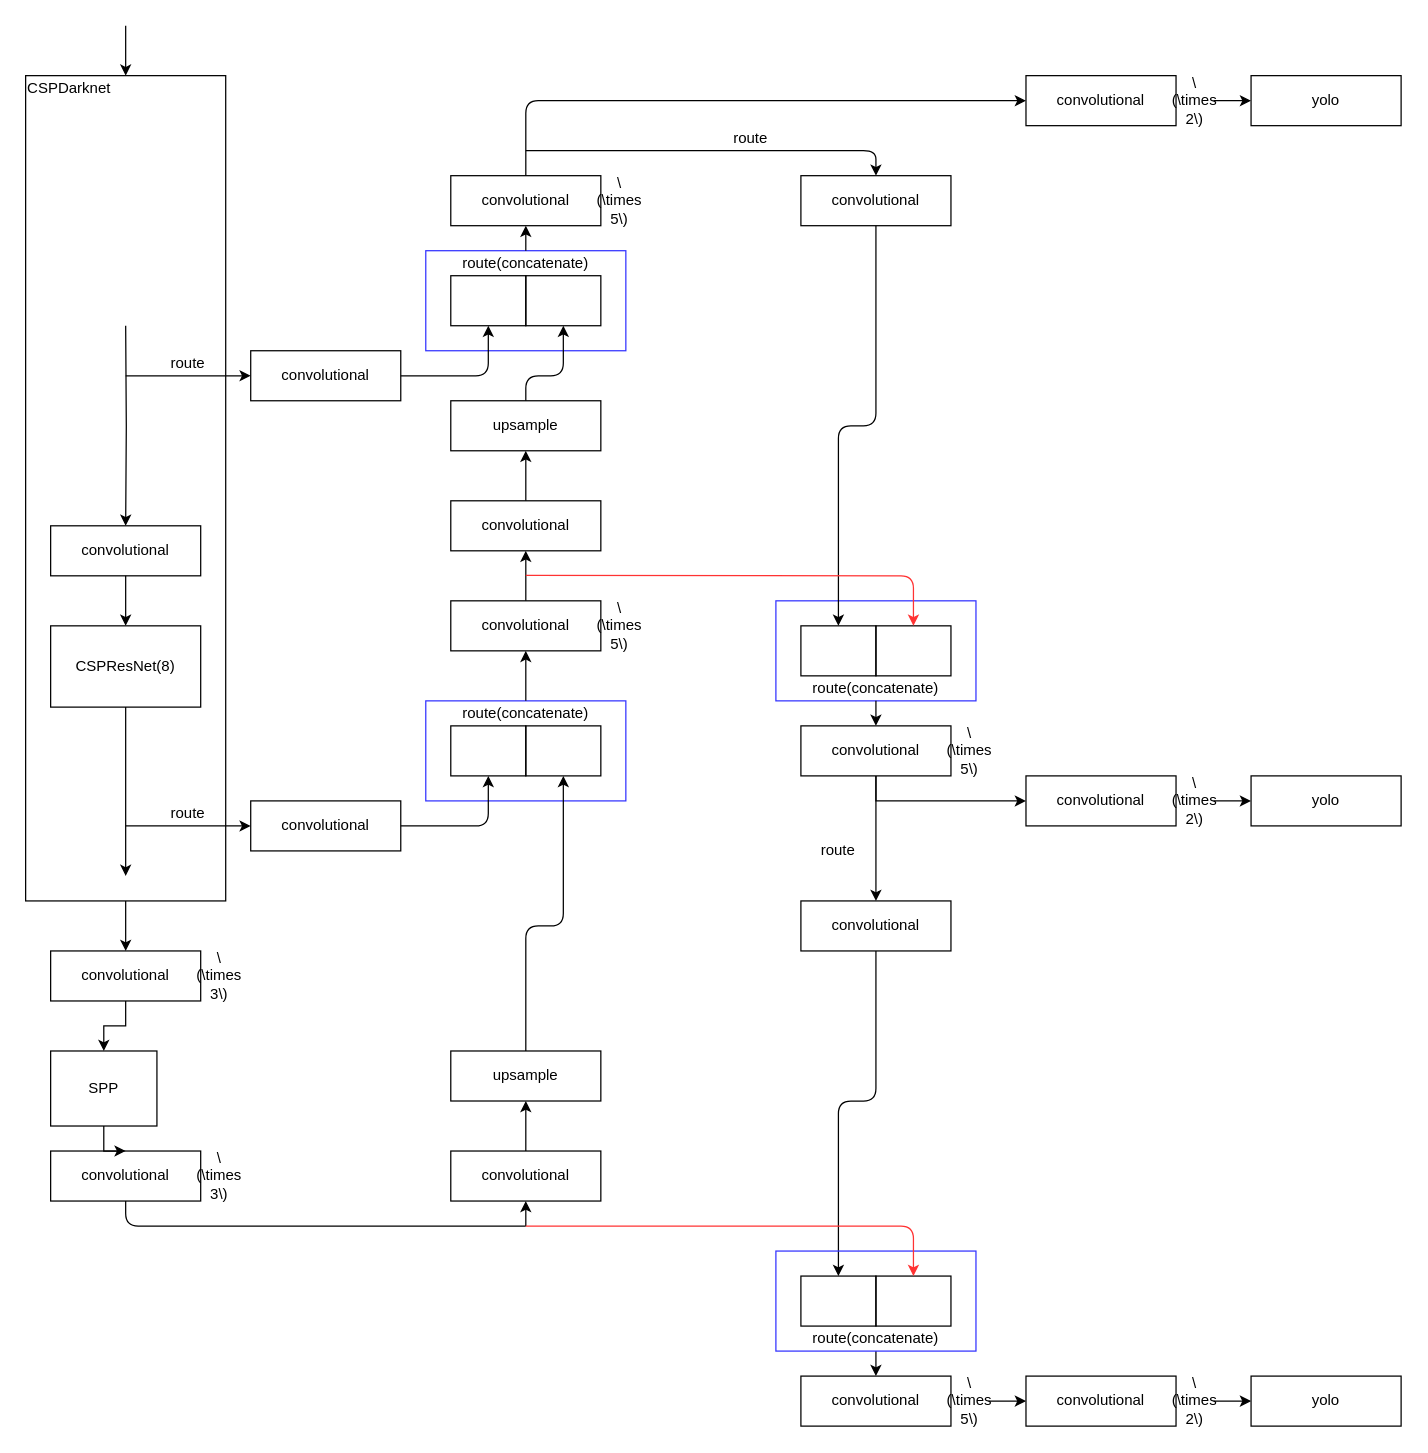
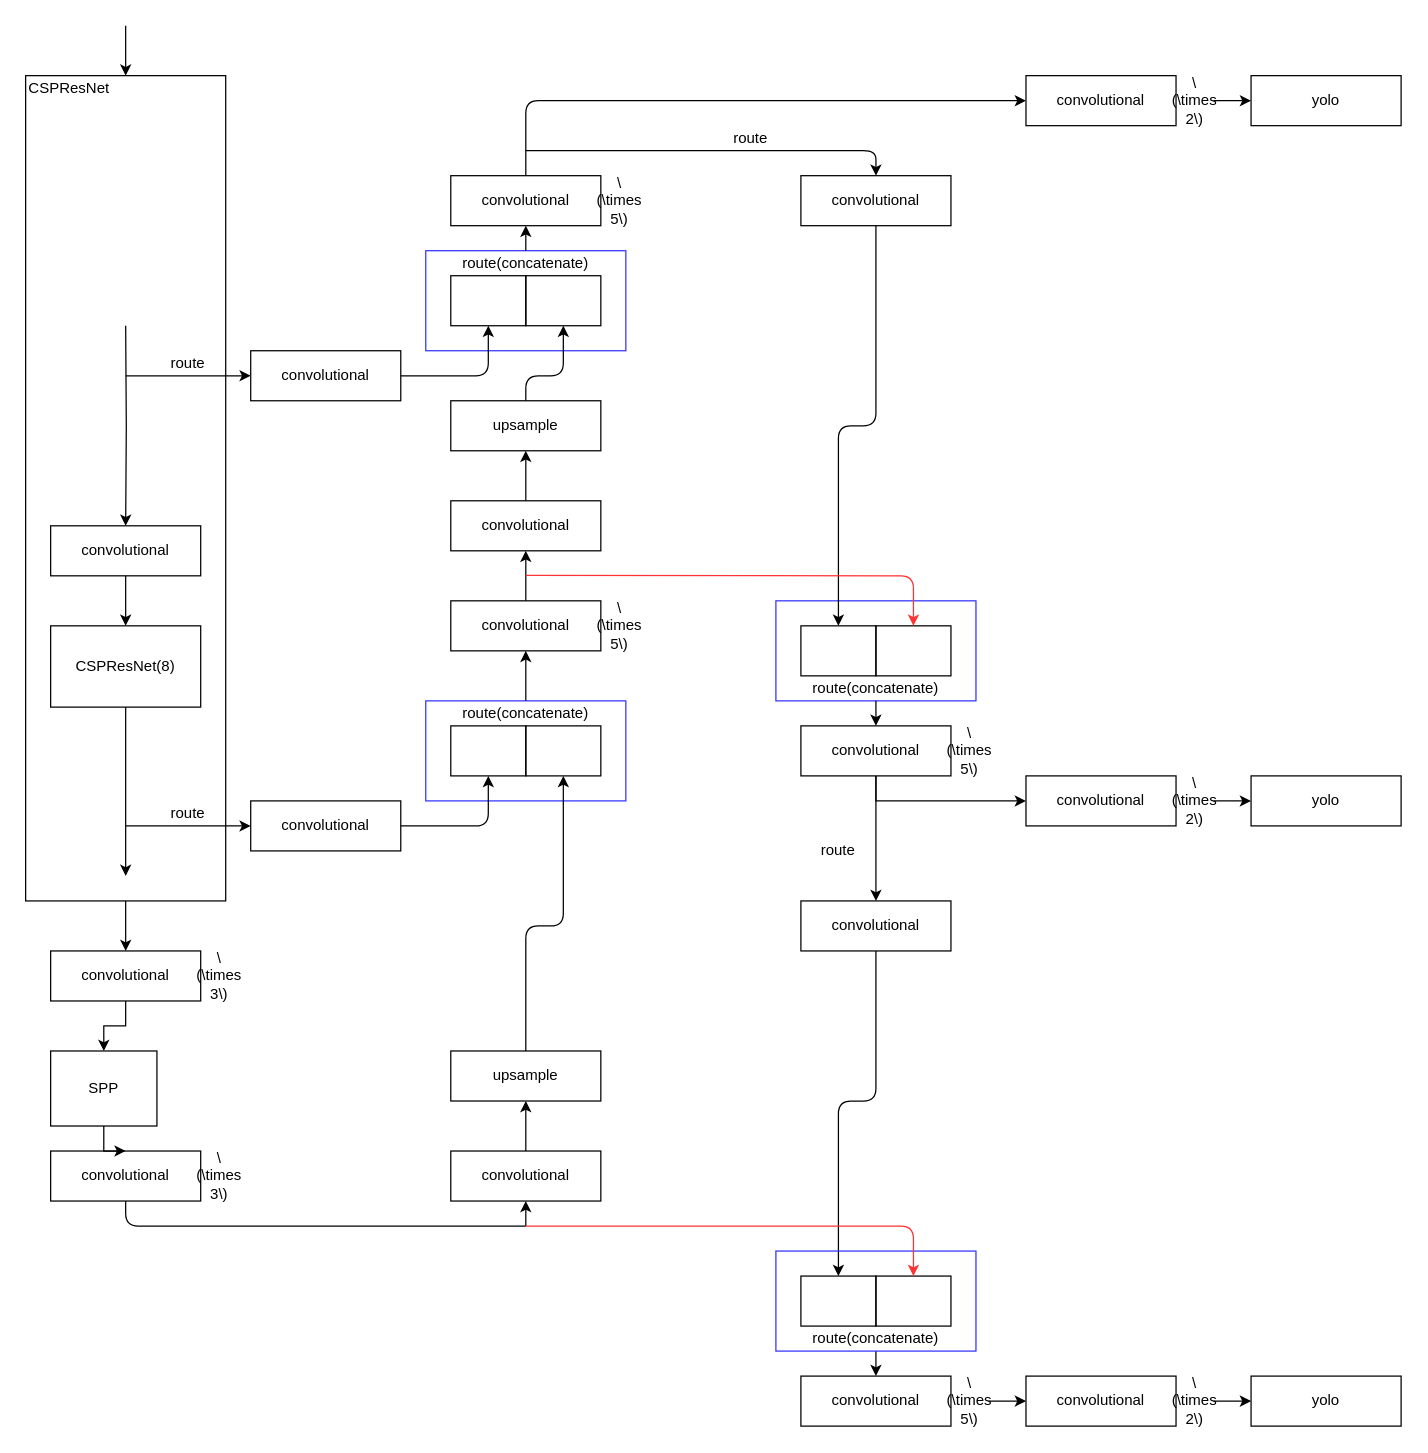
(69, 88) -> (69, 88)
